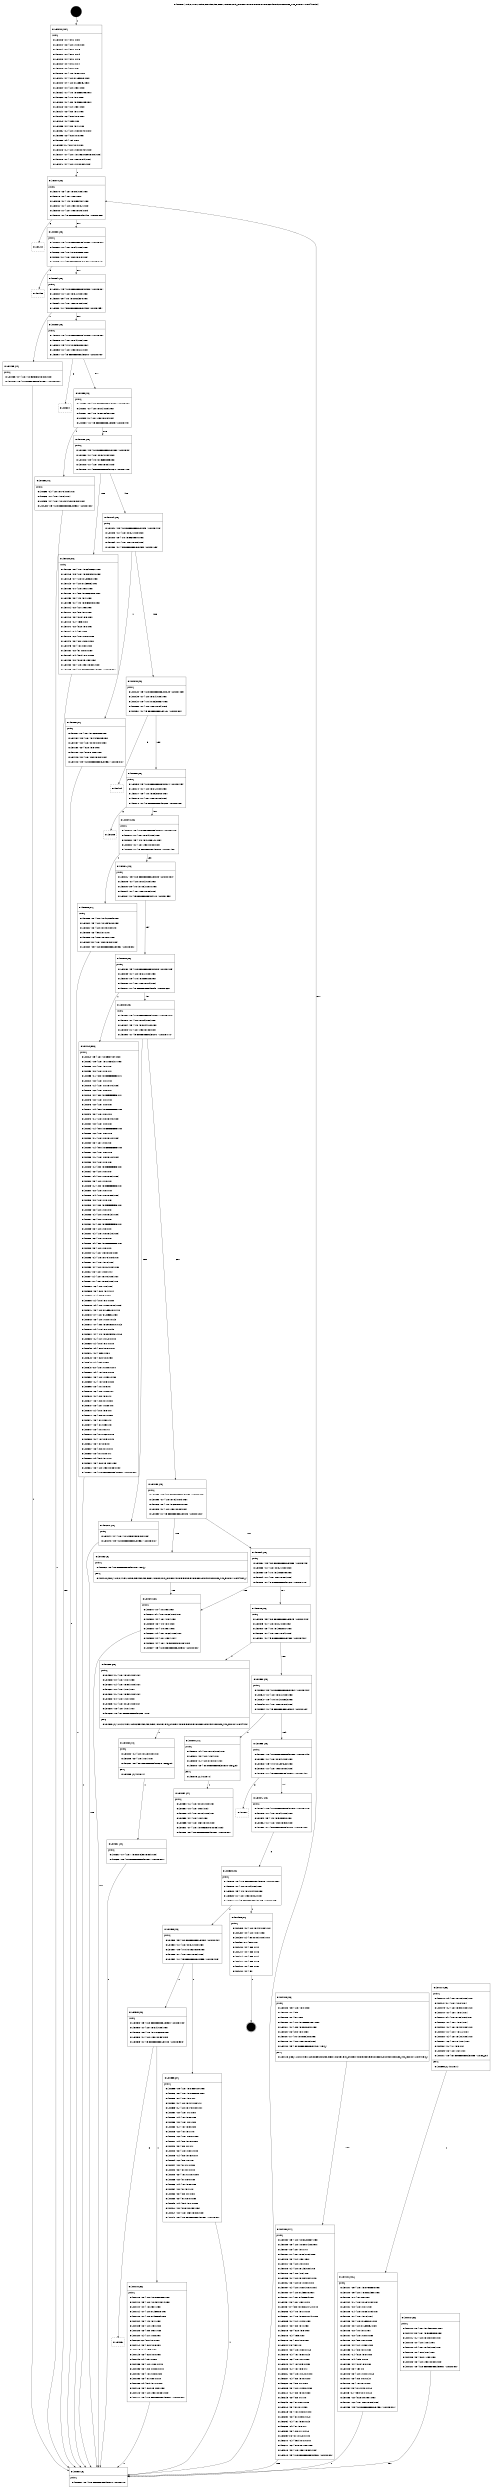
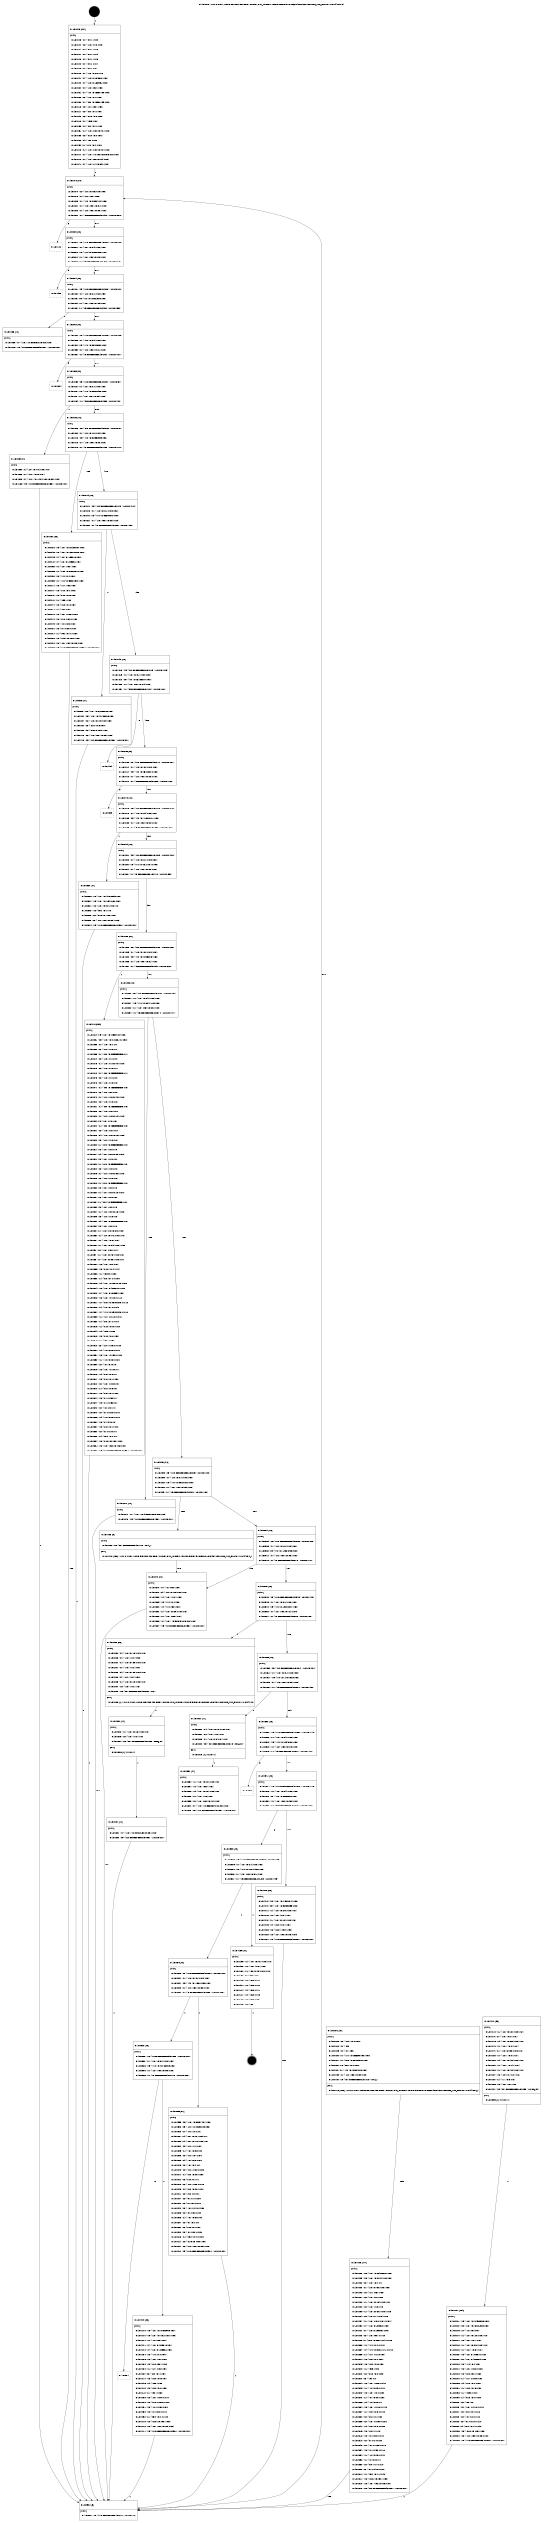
(33, 1434) -> none
none -> (286, 1847)
